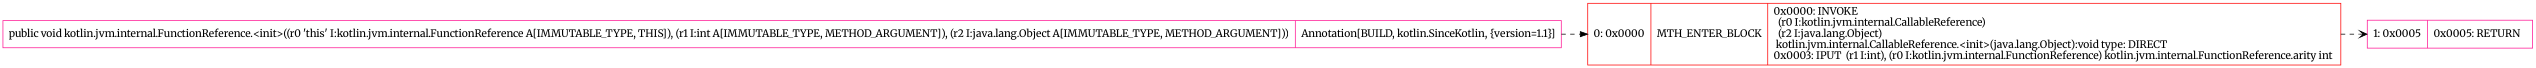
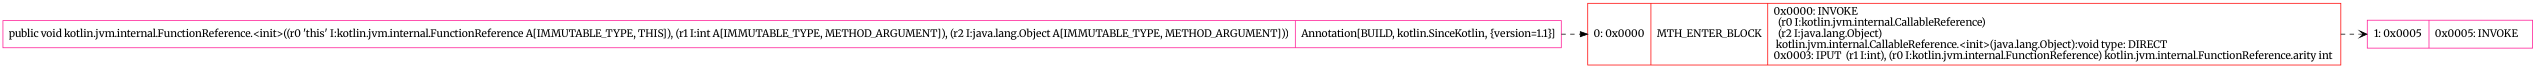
(2480, 34) -> (2480, 34)
